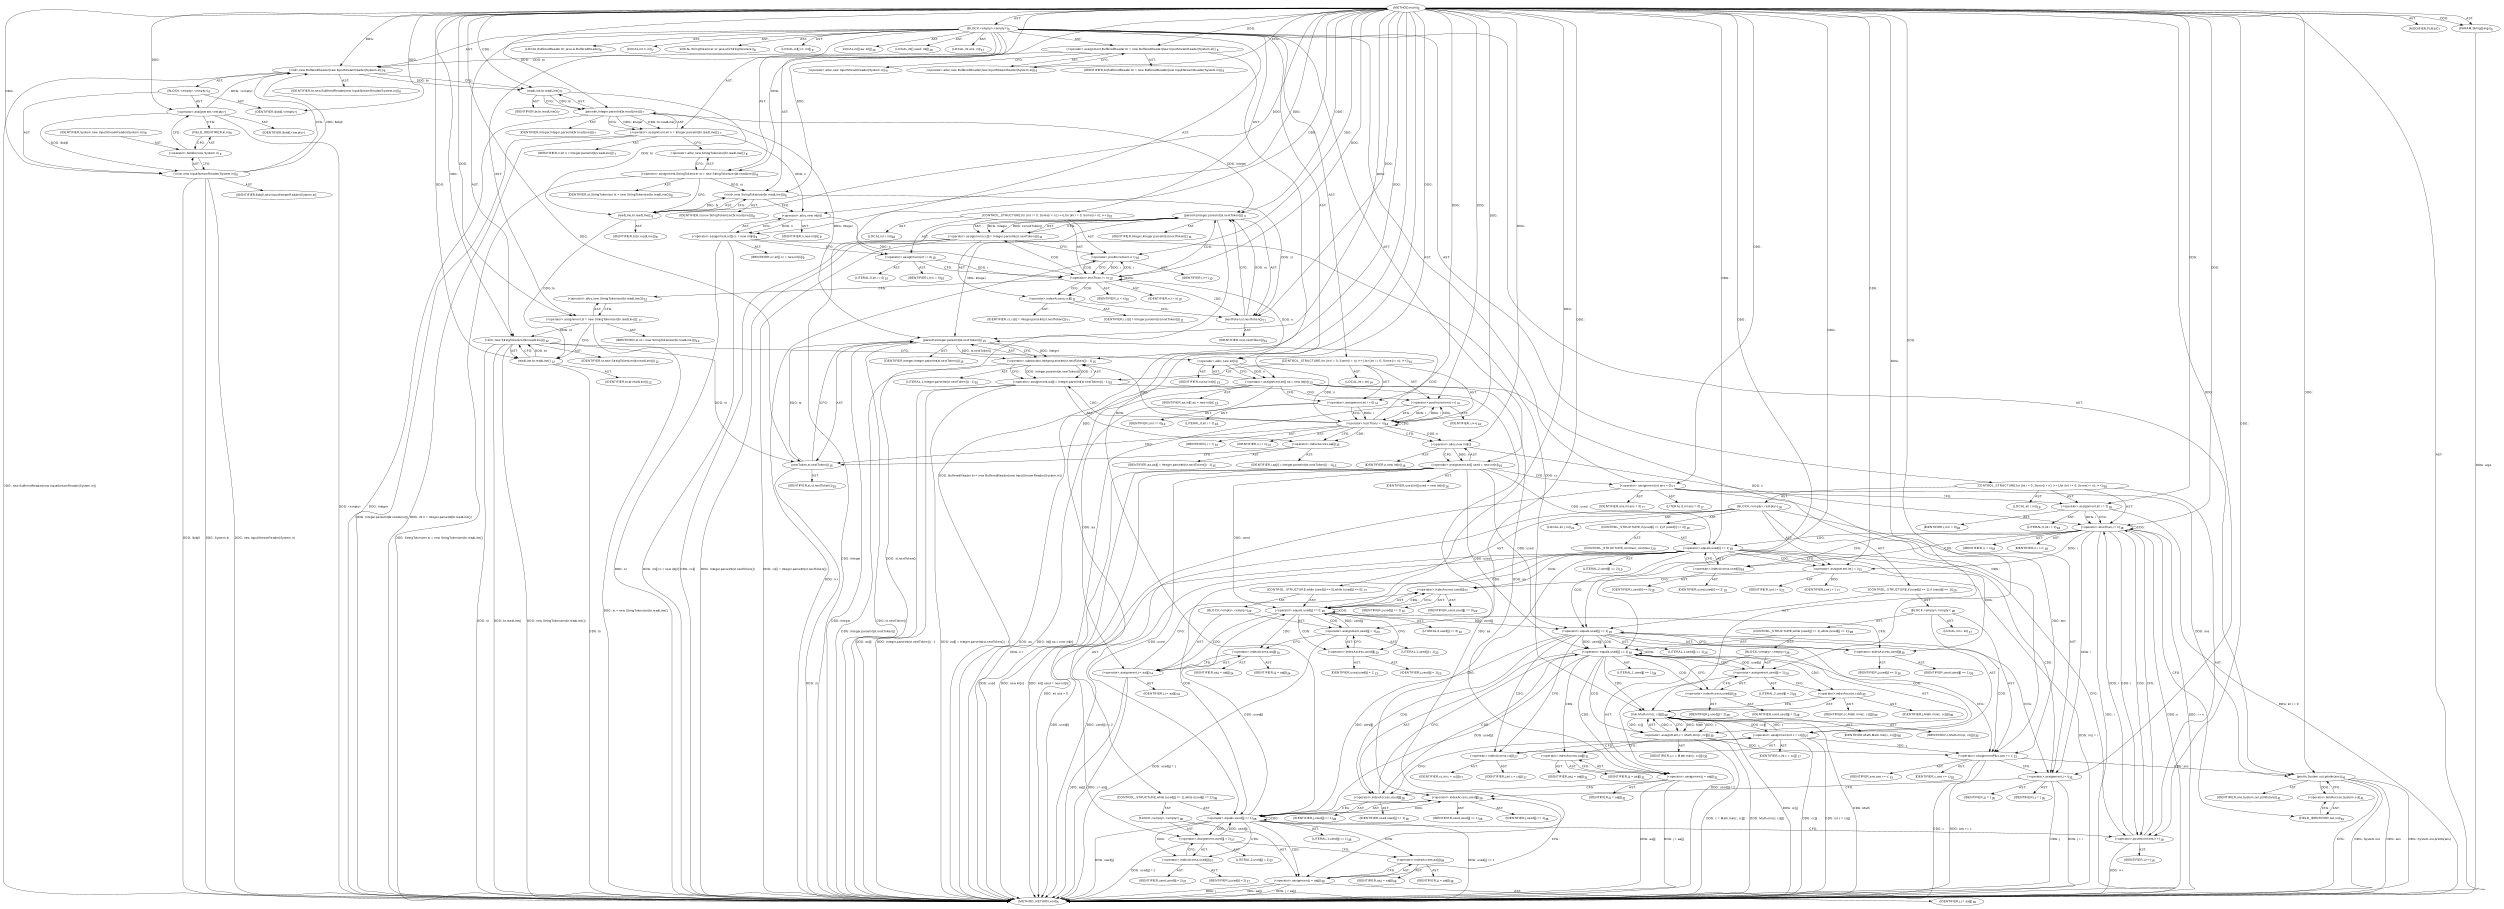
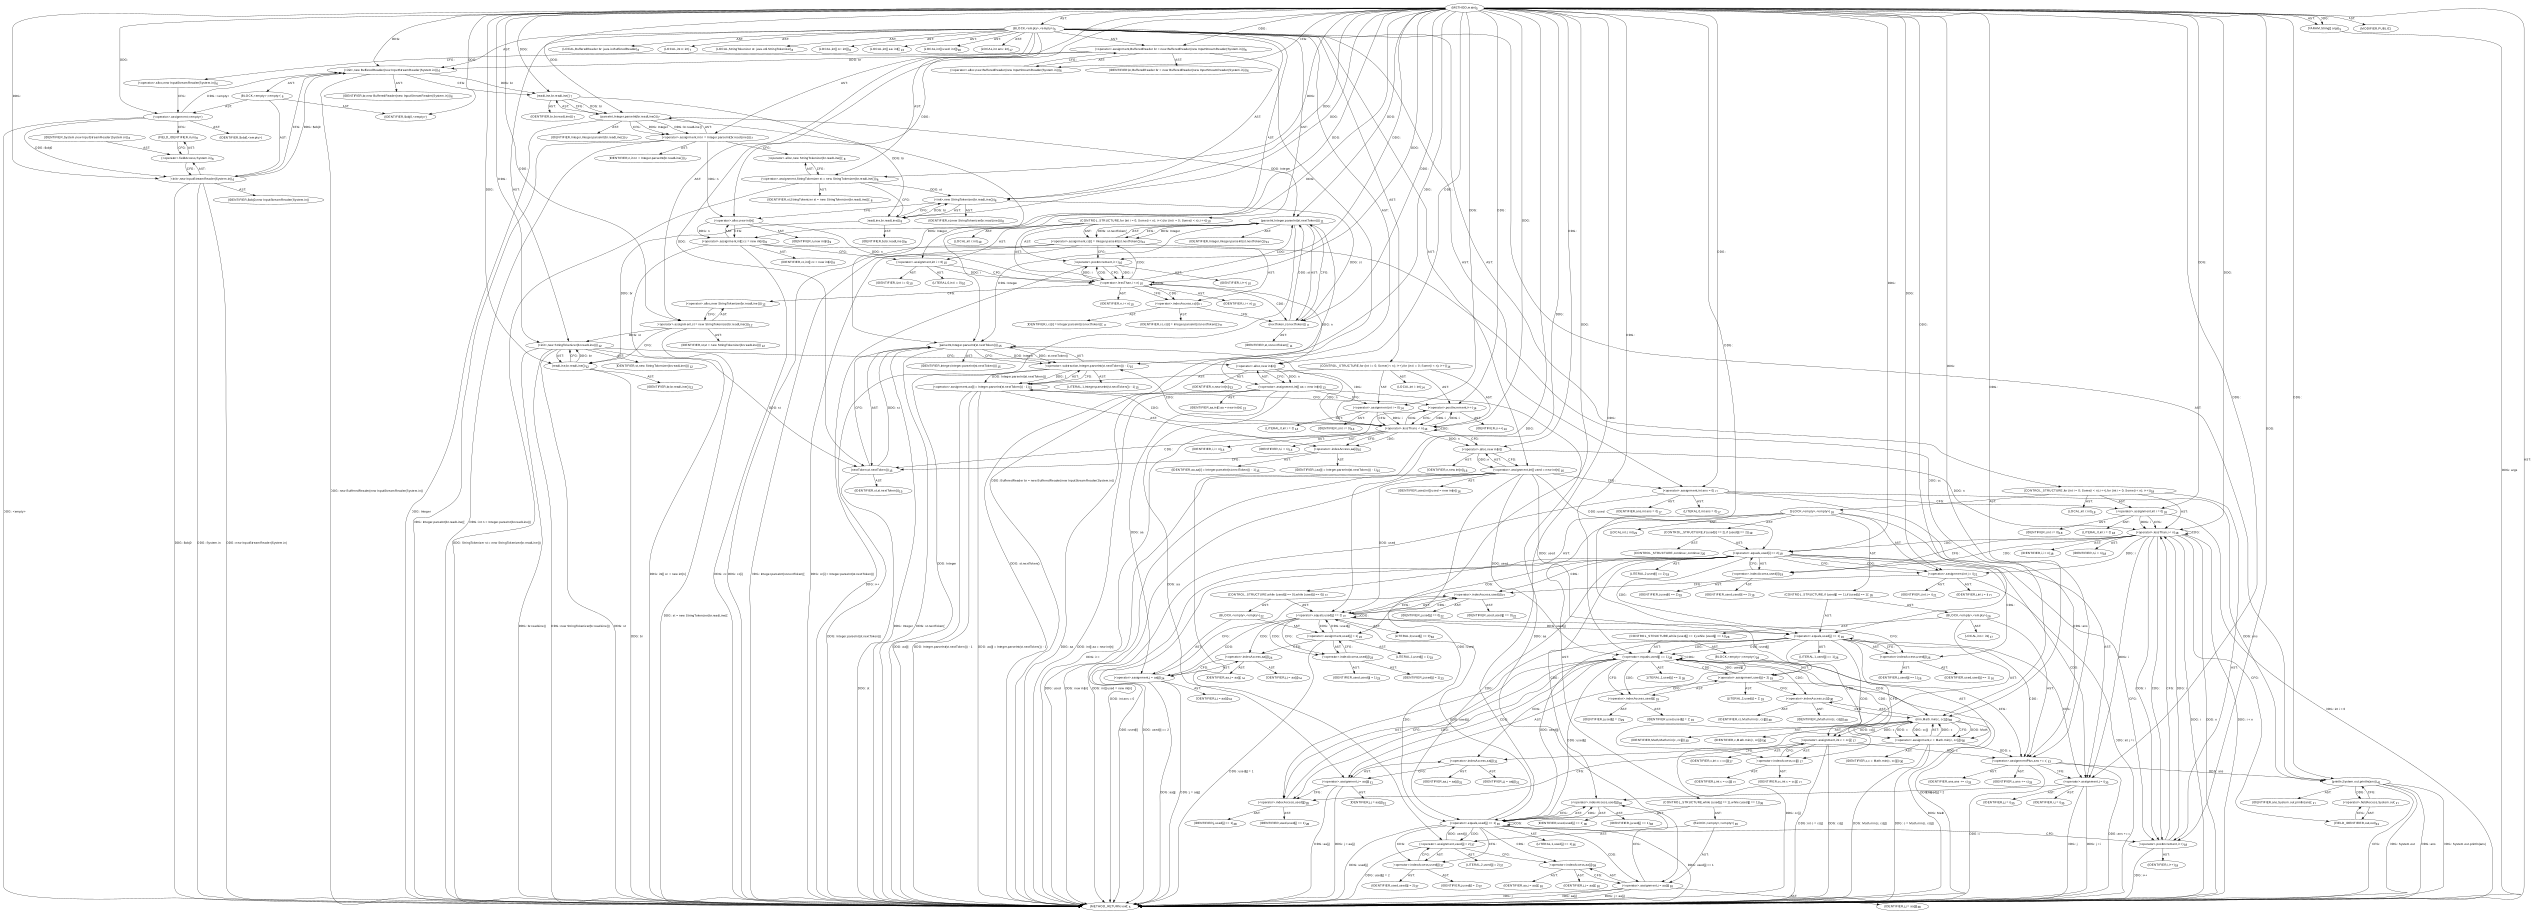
(172, 133) -> (178, 99)
(1760, 495) -> (1989, 179)
(1836, 579) -> (1969, 584)
